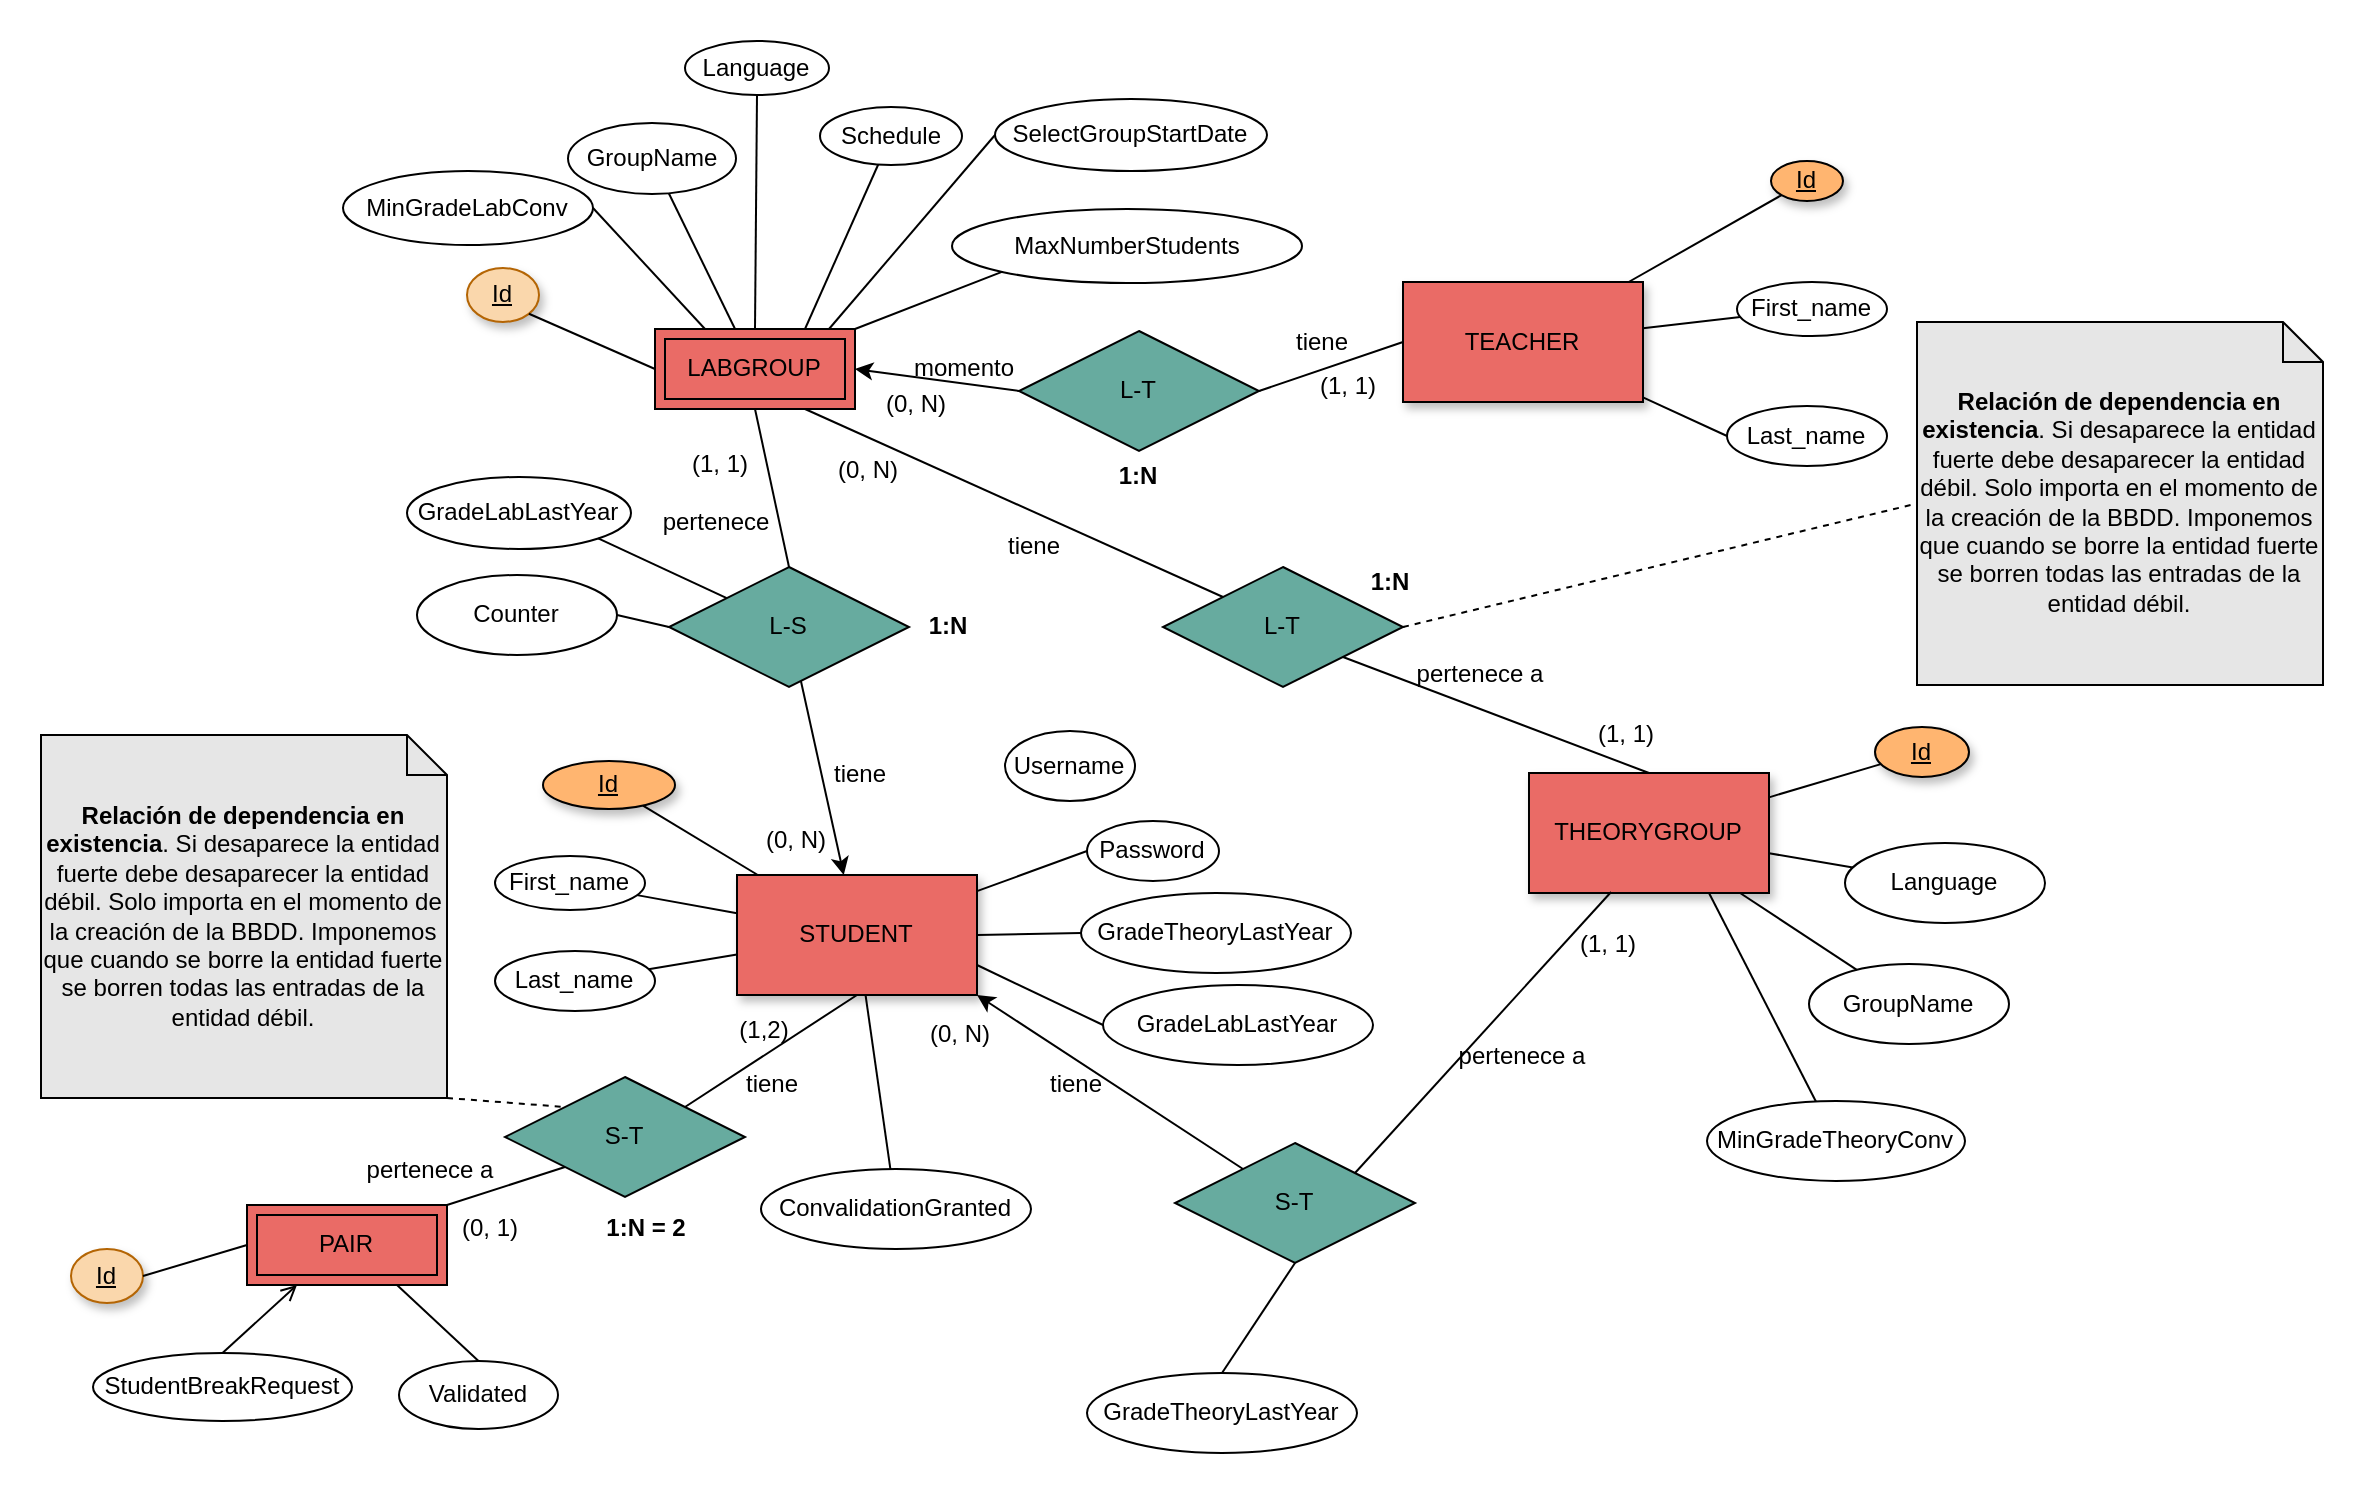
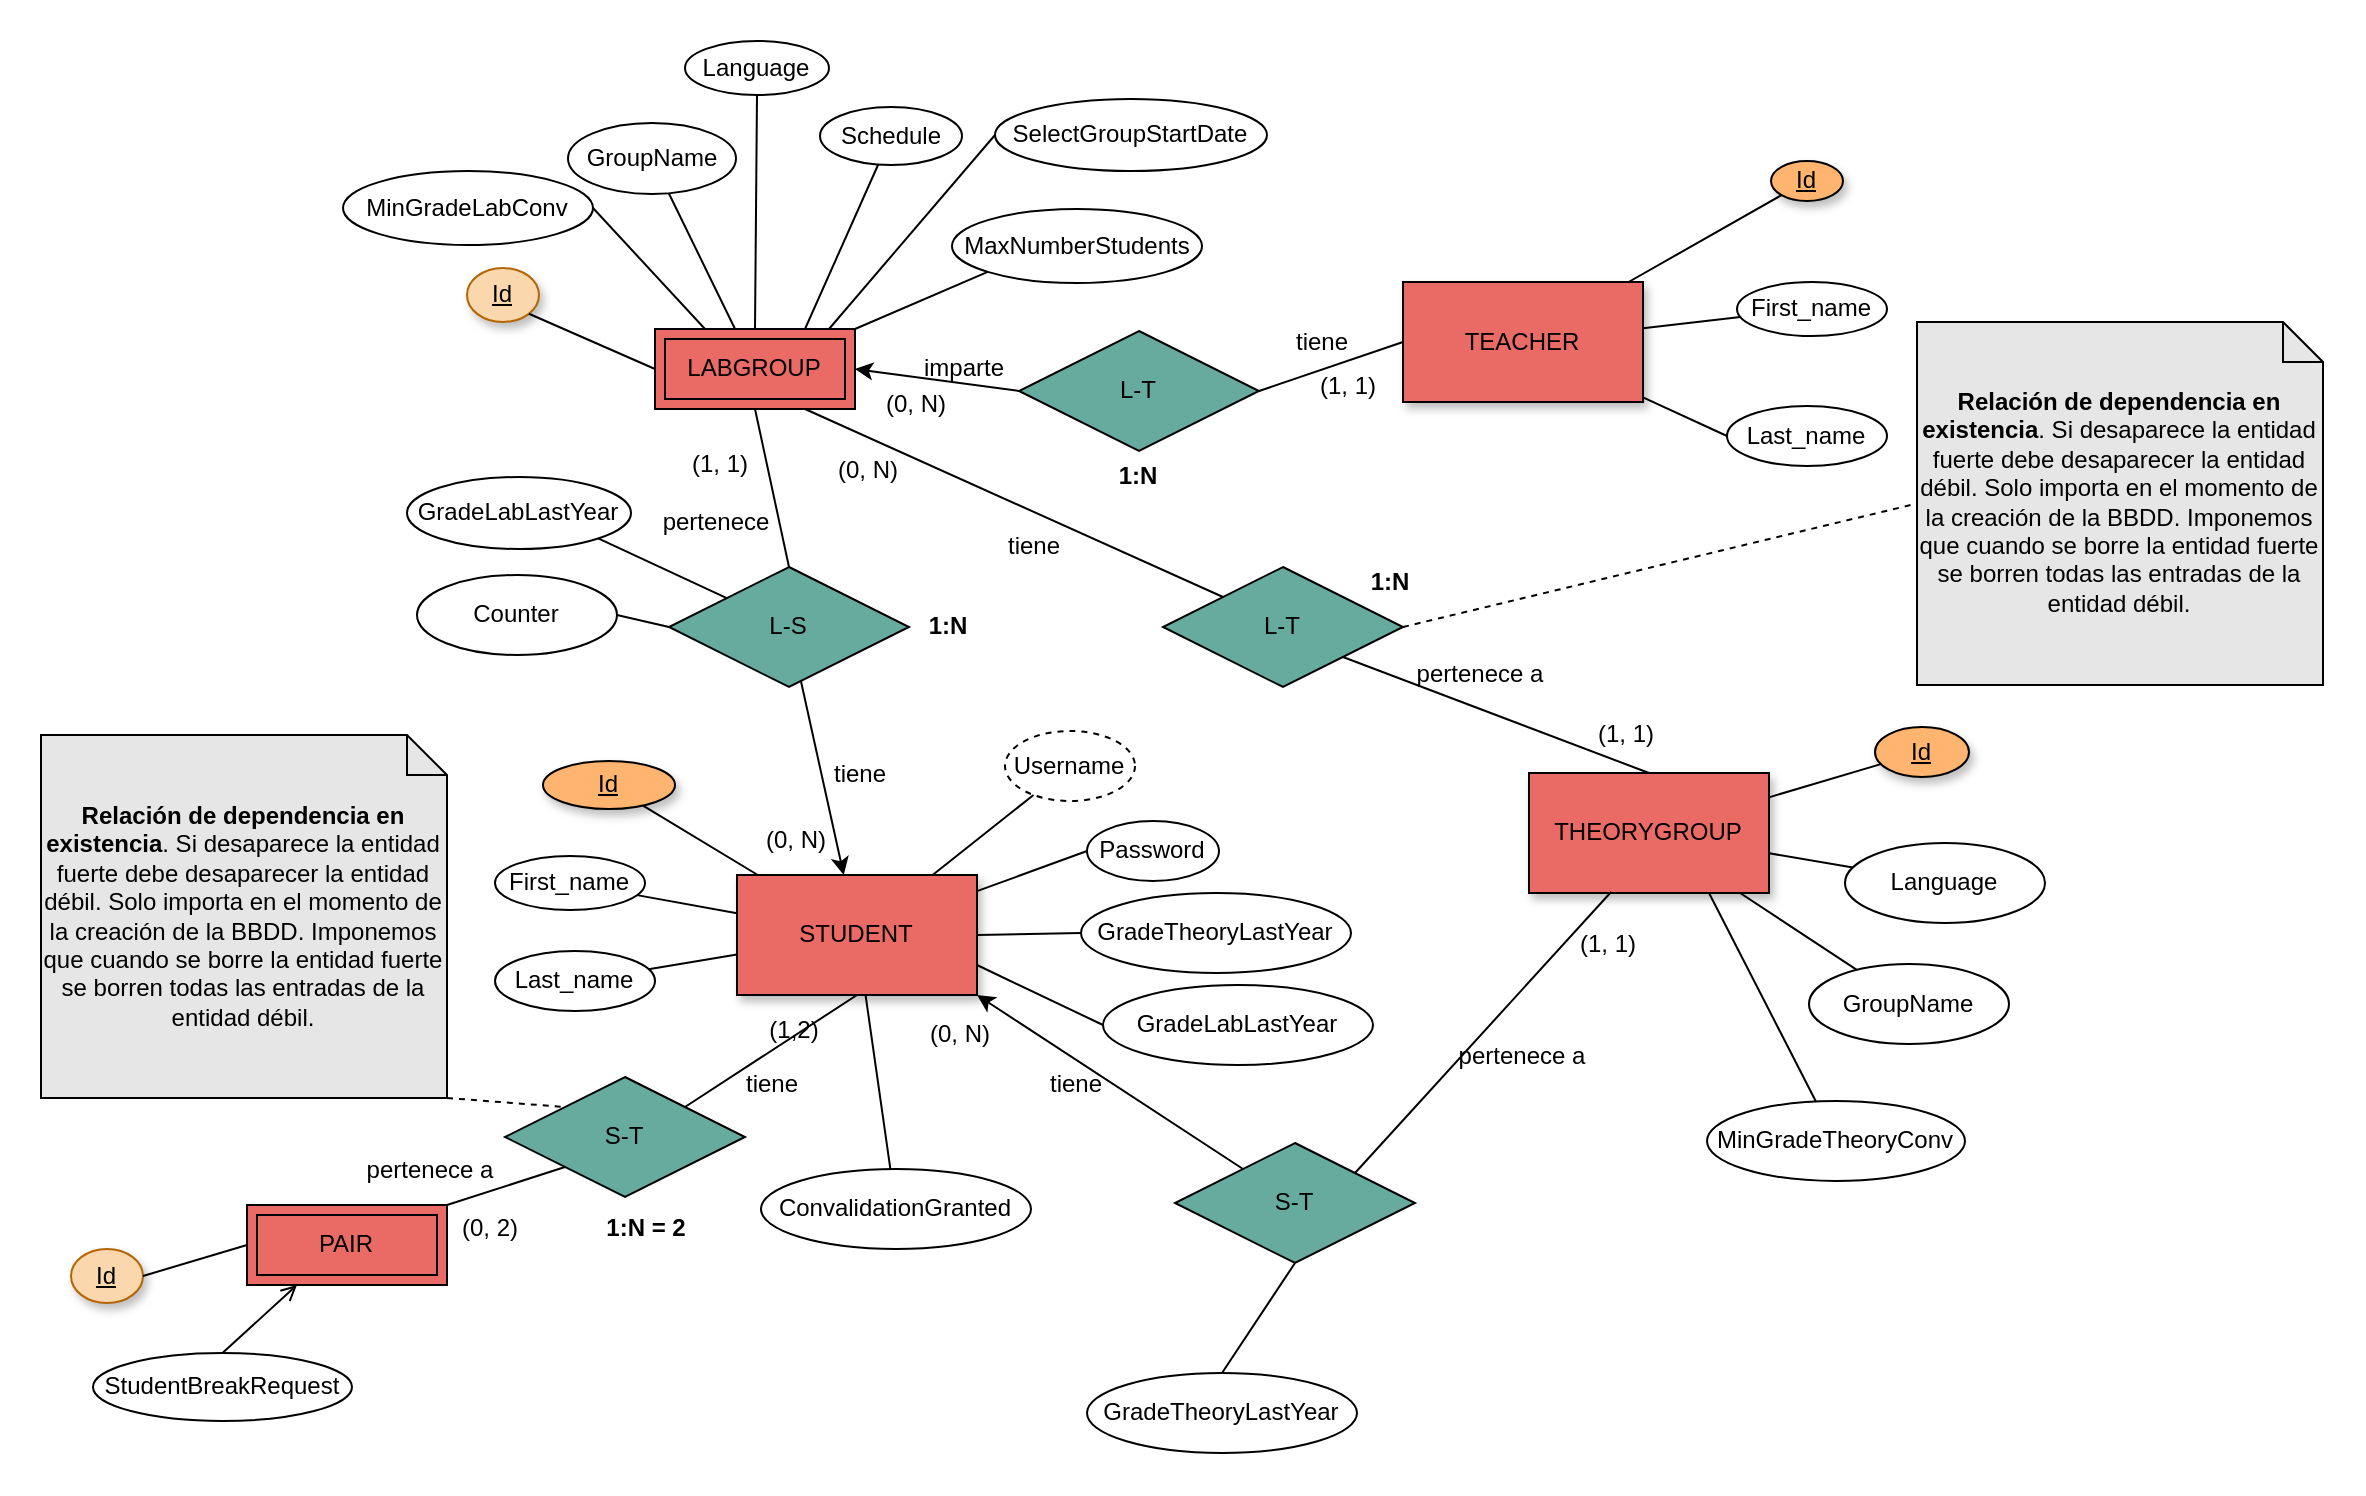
(1127, 246) -> (1077, 246)
(965, 369) -> (965, 369)
(1070, 766) -> (1070, 766)
none -> (983, 835)
(765, 1031) -> (795, 1031)
(491, 1229) -> (491, 1229)
(438, 1323) -> none
(479, 1395) -> none
